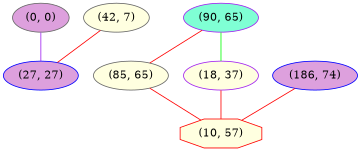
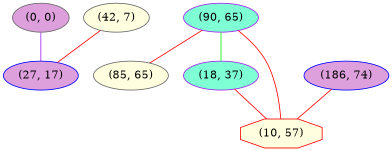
(41, 76) -> (41, 76)
(221, 76) -> (221, 76)
(175, 104) -> (270, 69)
